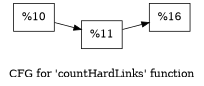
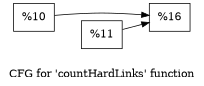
(64, 25) -> (98, 13)
